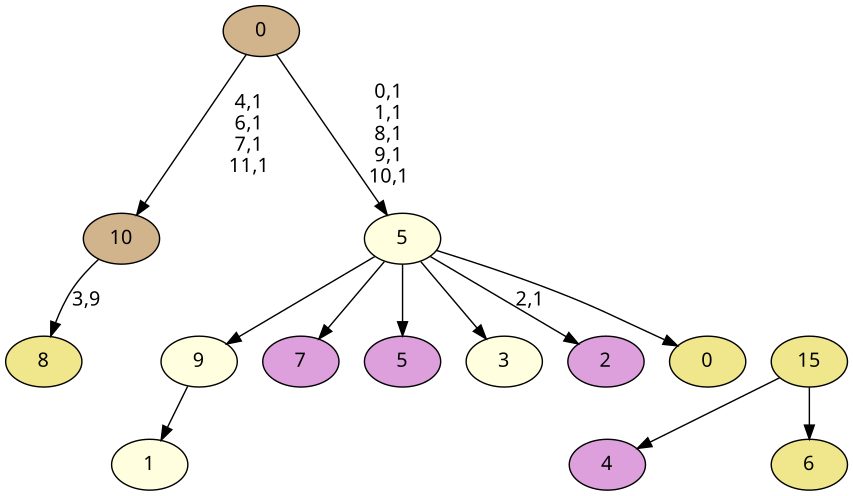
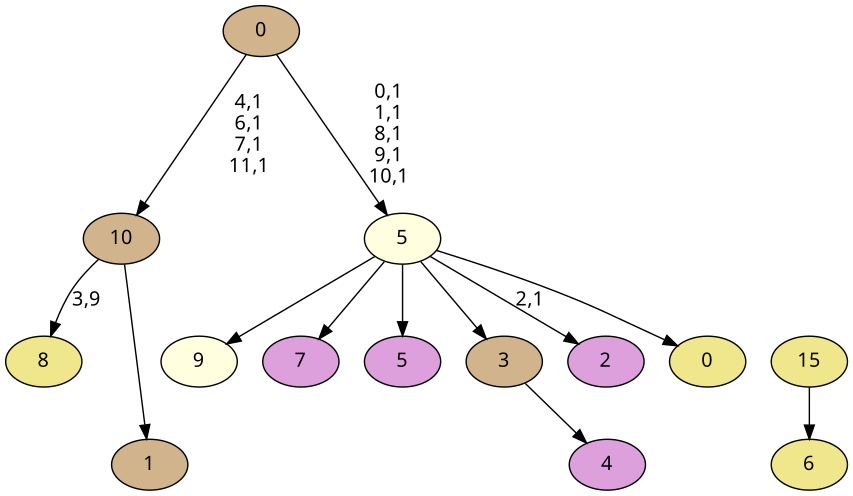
(504, 362) -> (504, 362)
(178, 407) -> (135, 345)
(715, 410) -> (551, 408)
(150, 465) -> (150, 465)
